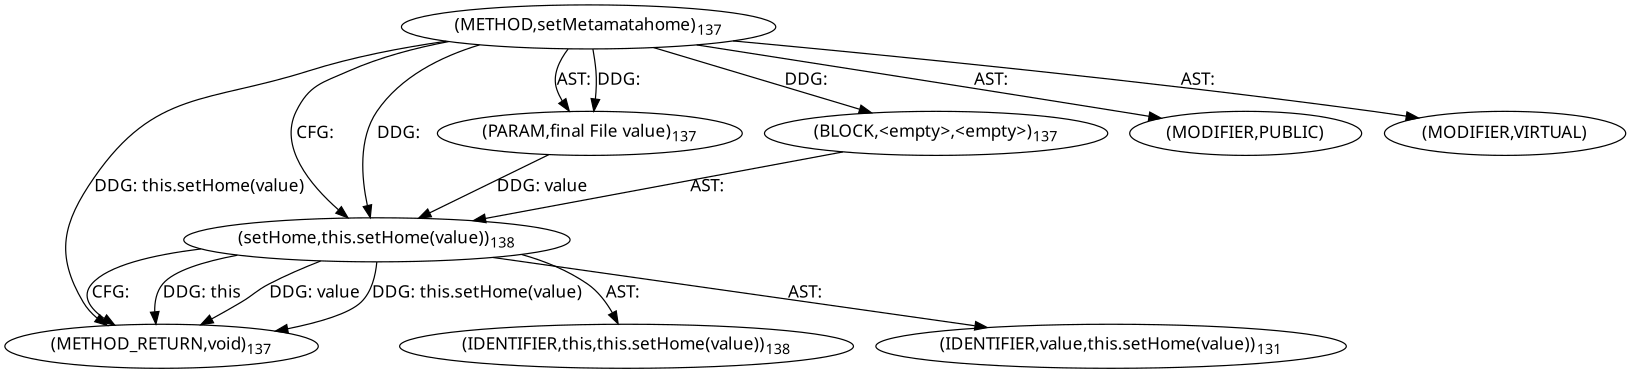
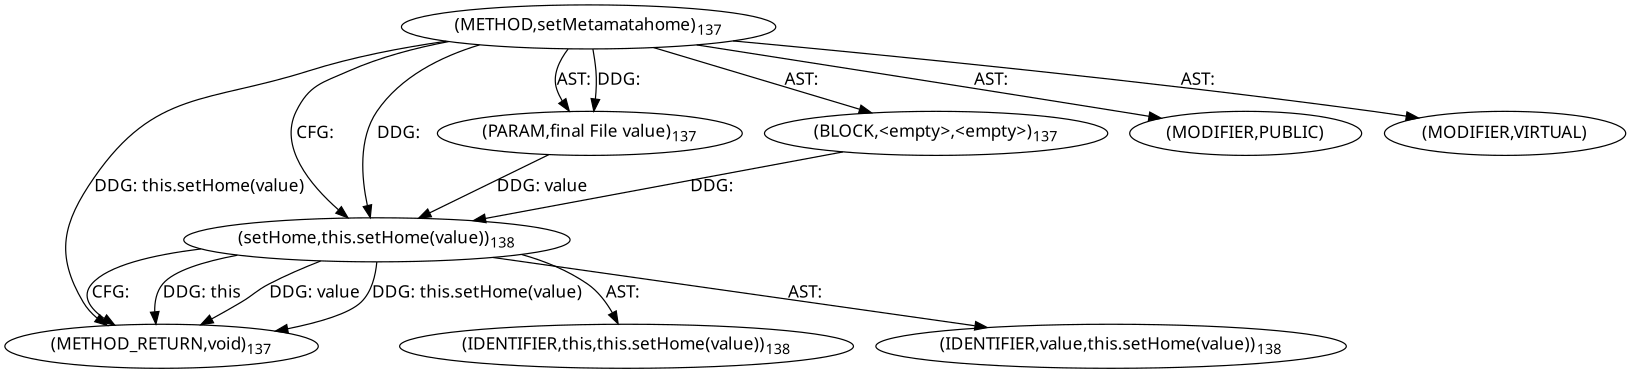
(809, 80) -> (804, 80)
(710, 187) -> (715, 187)
(1270, 344) -> (1270, 344)
